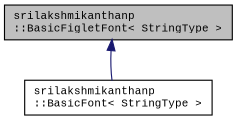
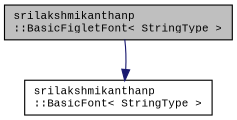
(111, 66) -> (126, 54)
